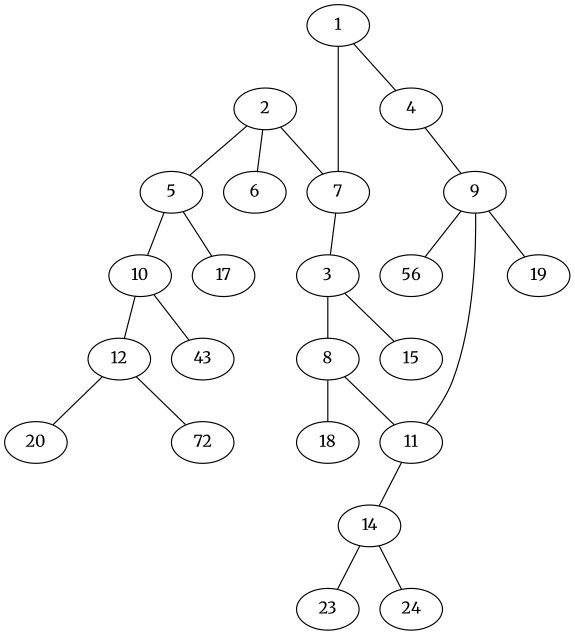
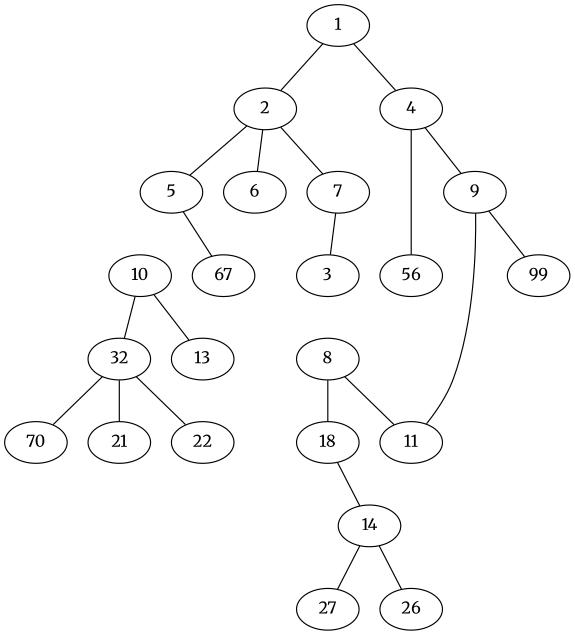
(338, 109) -> (302, 67)
(156, 234) -> none
(443, 234) -> (411, 192)
(224, 276) -> (224, 276)
(539, 276) -> (539, 276)
(328, 317) -> none
(119, 359) -> (119, 359)
(203, 359) -> (203, 359)
(411, 359) -> none
(36, 442) -> (36, 442)
none -> (119, 442)
(203, 442) -> (203, 442)
(390, 484) -> (349, 484)
(328, 609) -> (328, 609)
(411, 609) -> (411, 609)
